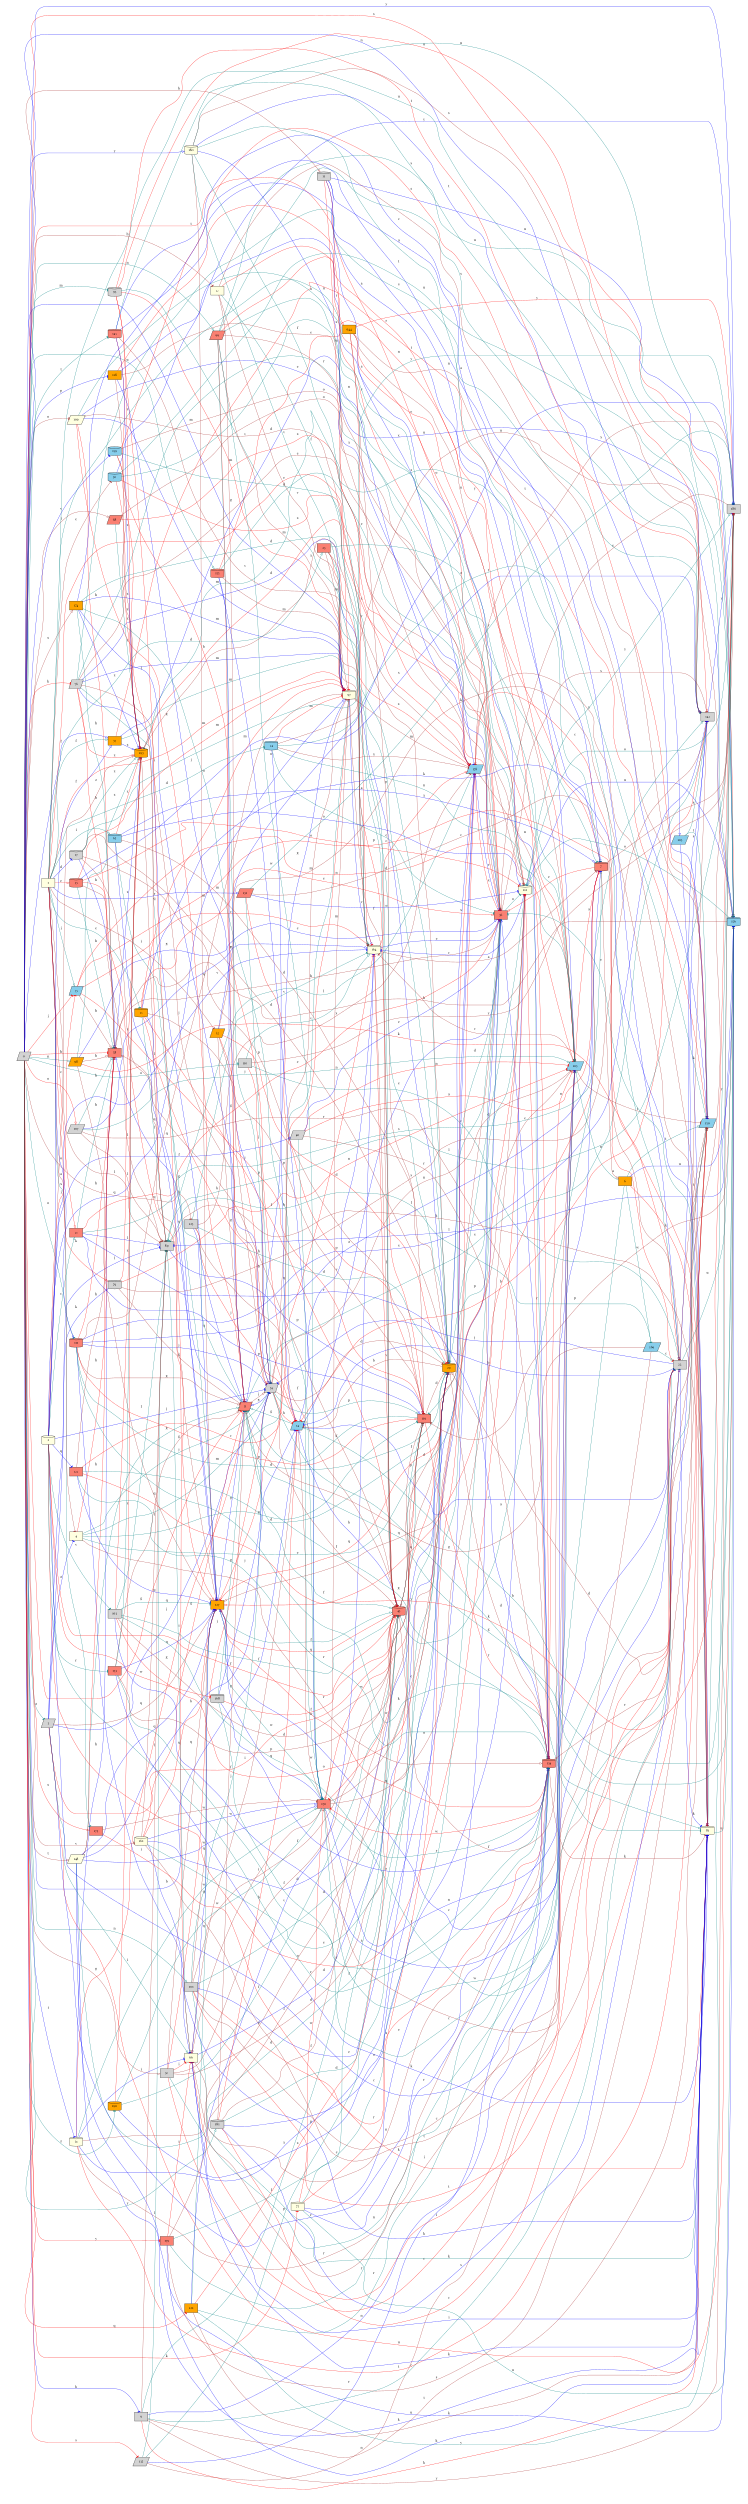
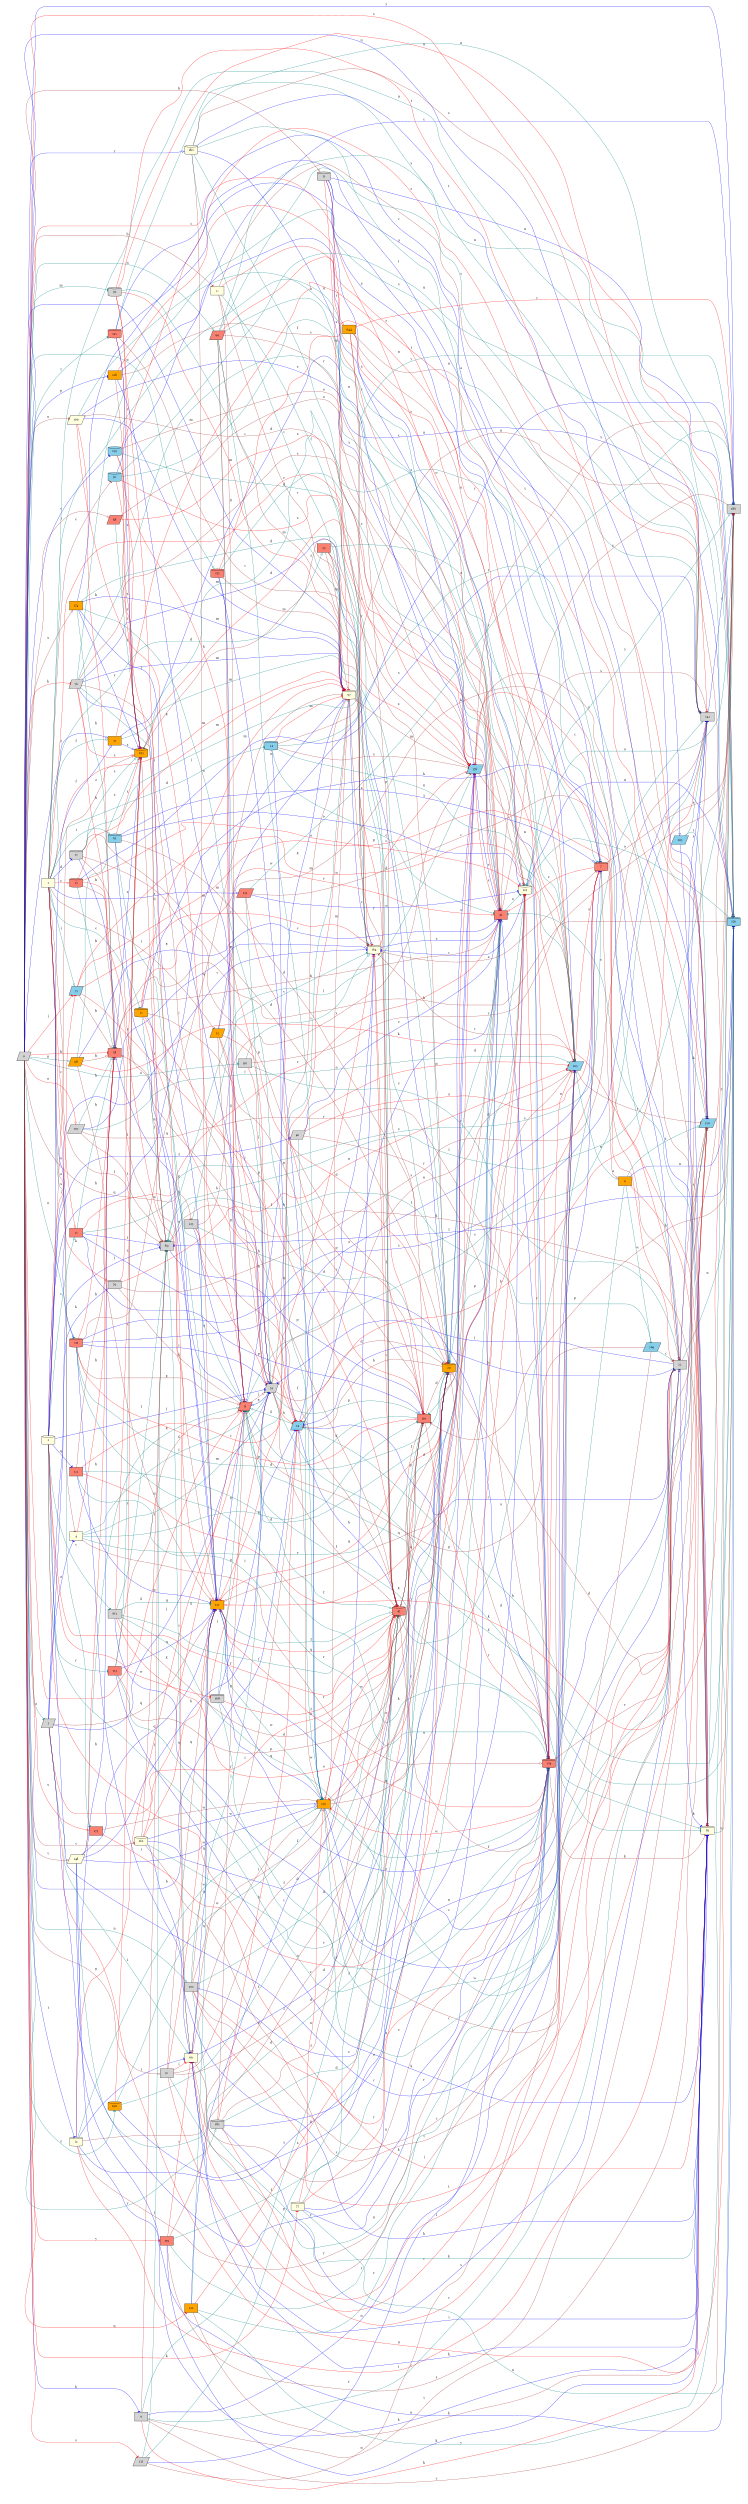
(324, 1804) -> (324, 1804)
